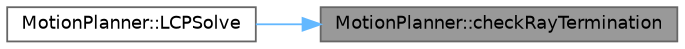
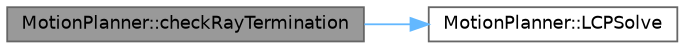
(279, 24) -> (387, 24)
